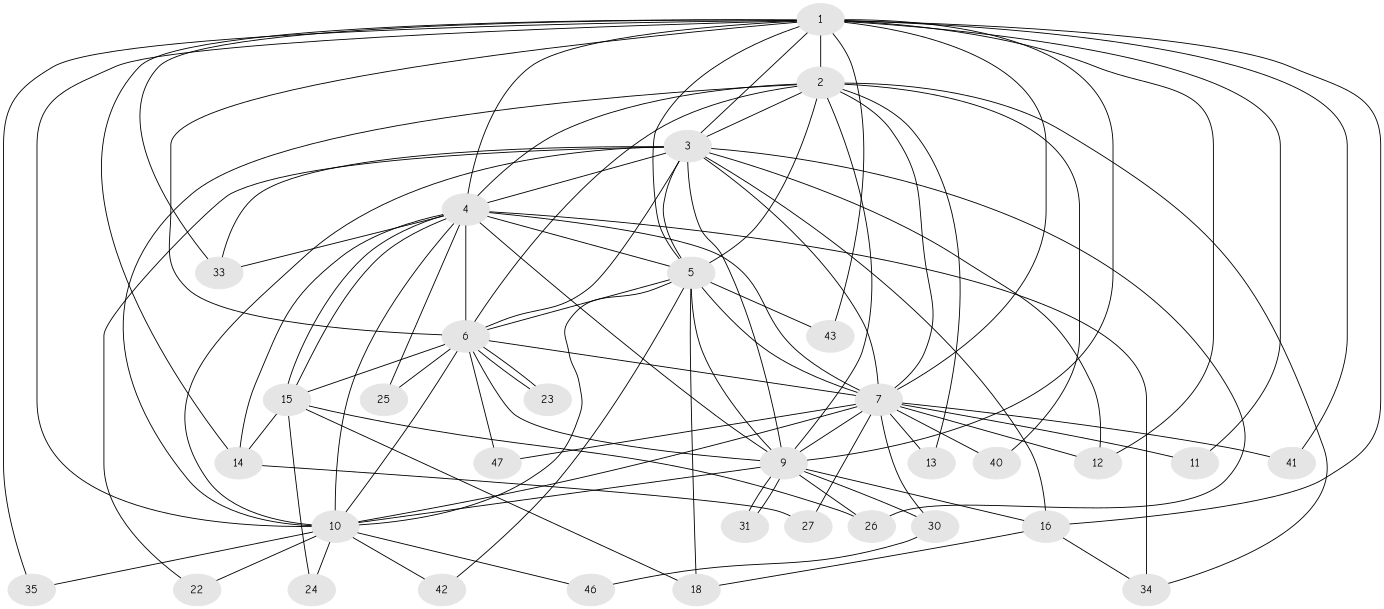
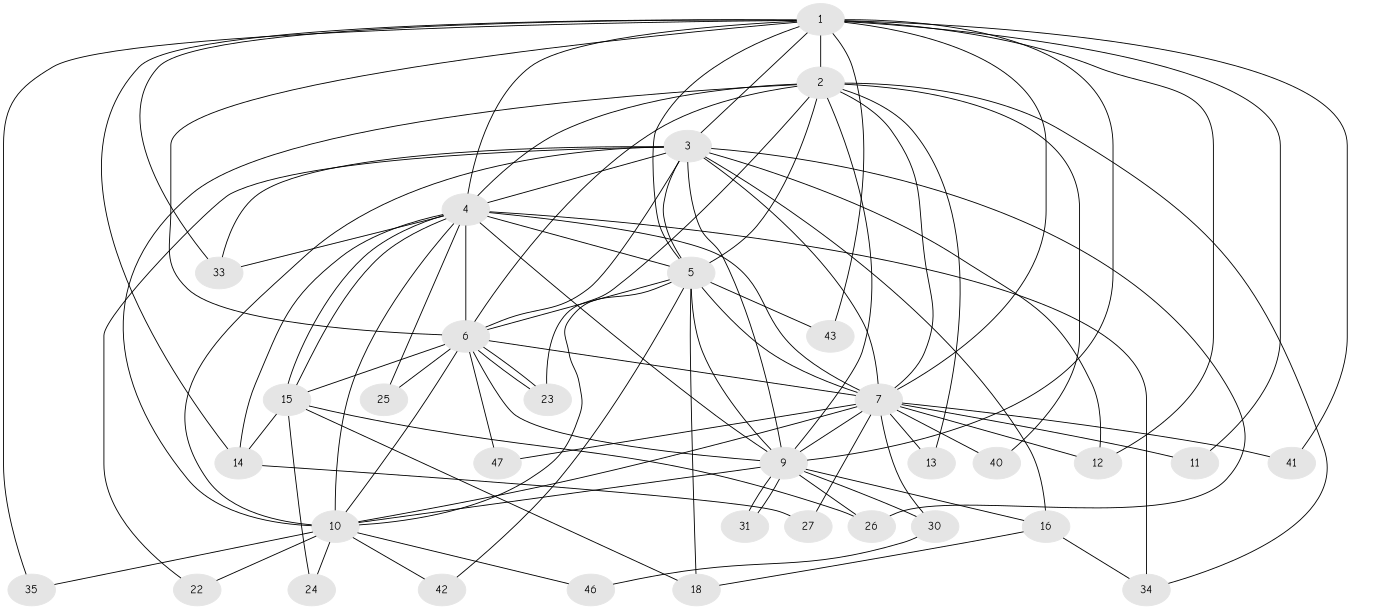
(105, 71) -> none
(754, 114) -> (677, 235)
(1381, 164) -> none
